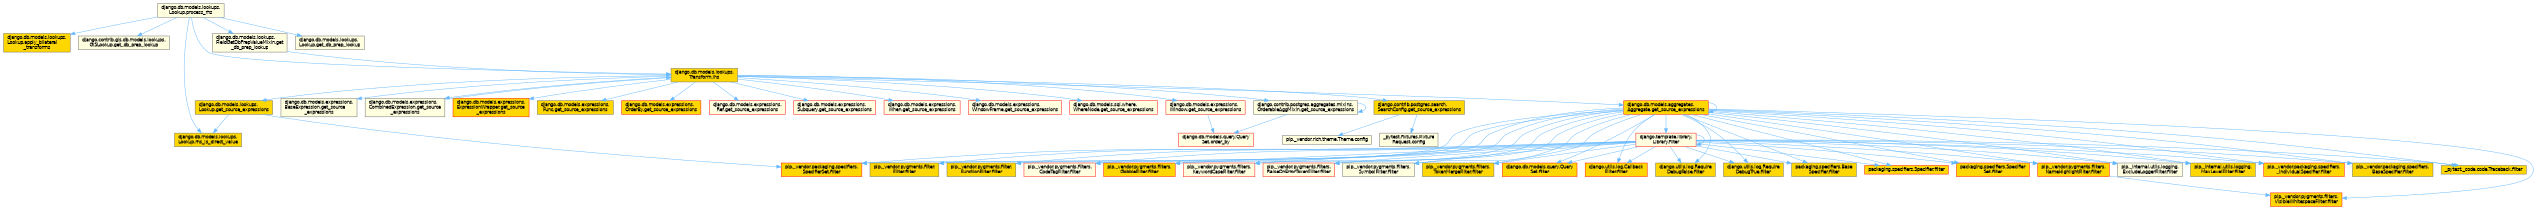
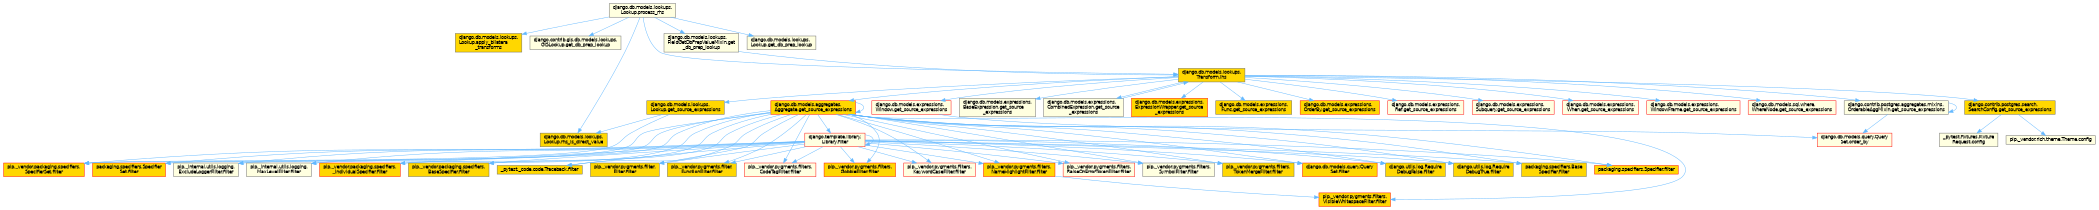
(1616, 170) -> none
(2223, 170) -> (279, 170)
